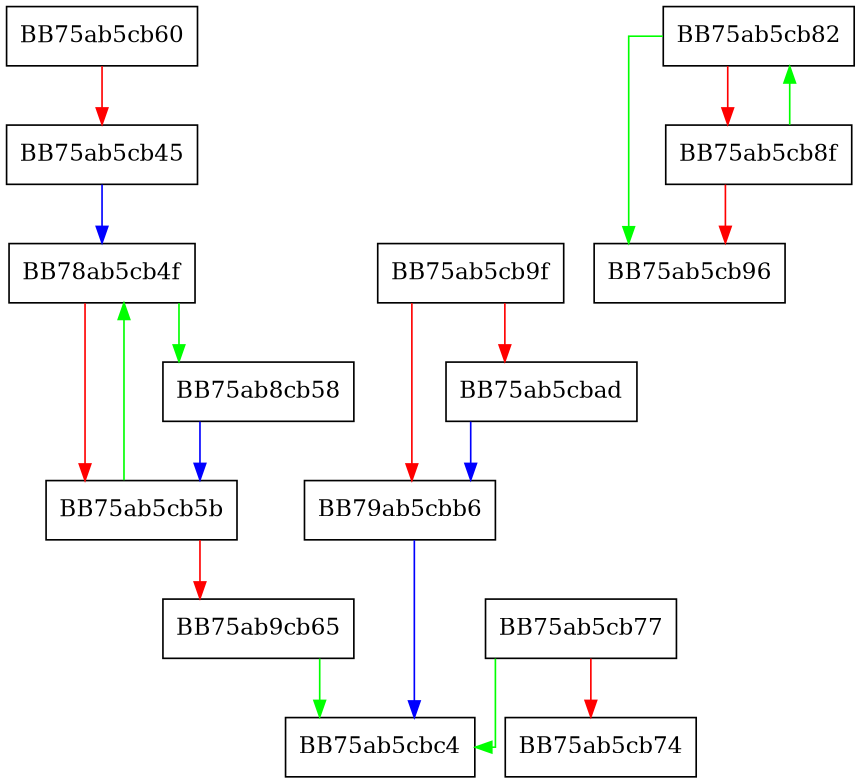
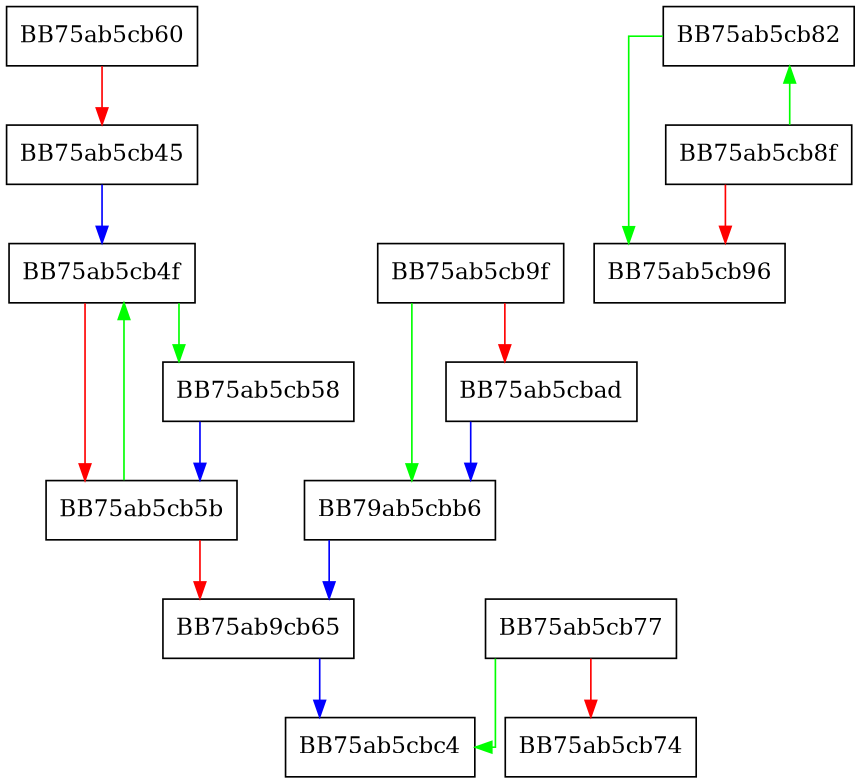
(728, 87) -> none
(102, 273) -> (102, 273)
(412, 384) -> (412, 384)
(258, 392) -> (258, 392)
(414, 621) -> (329, 561)
(320, 680) -> (320, 680)
